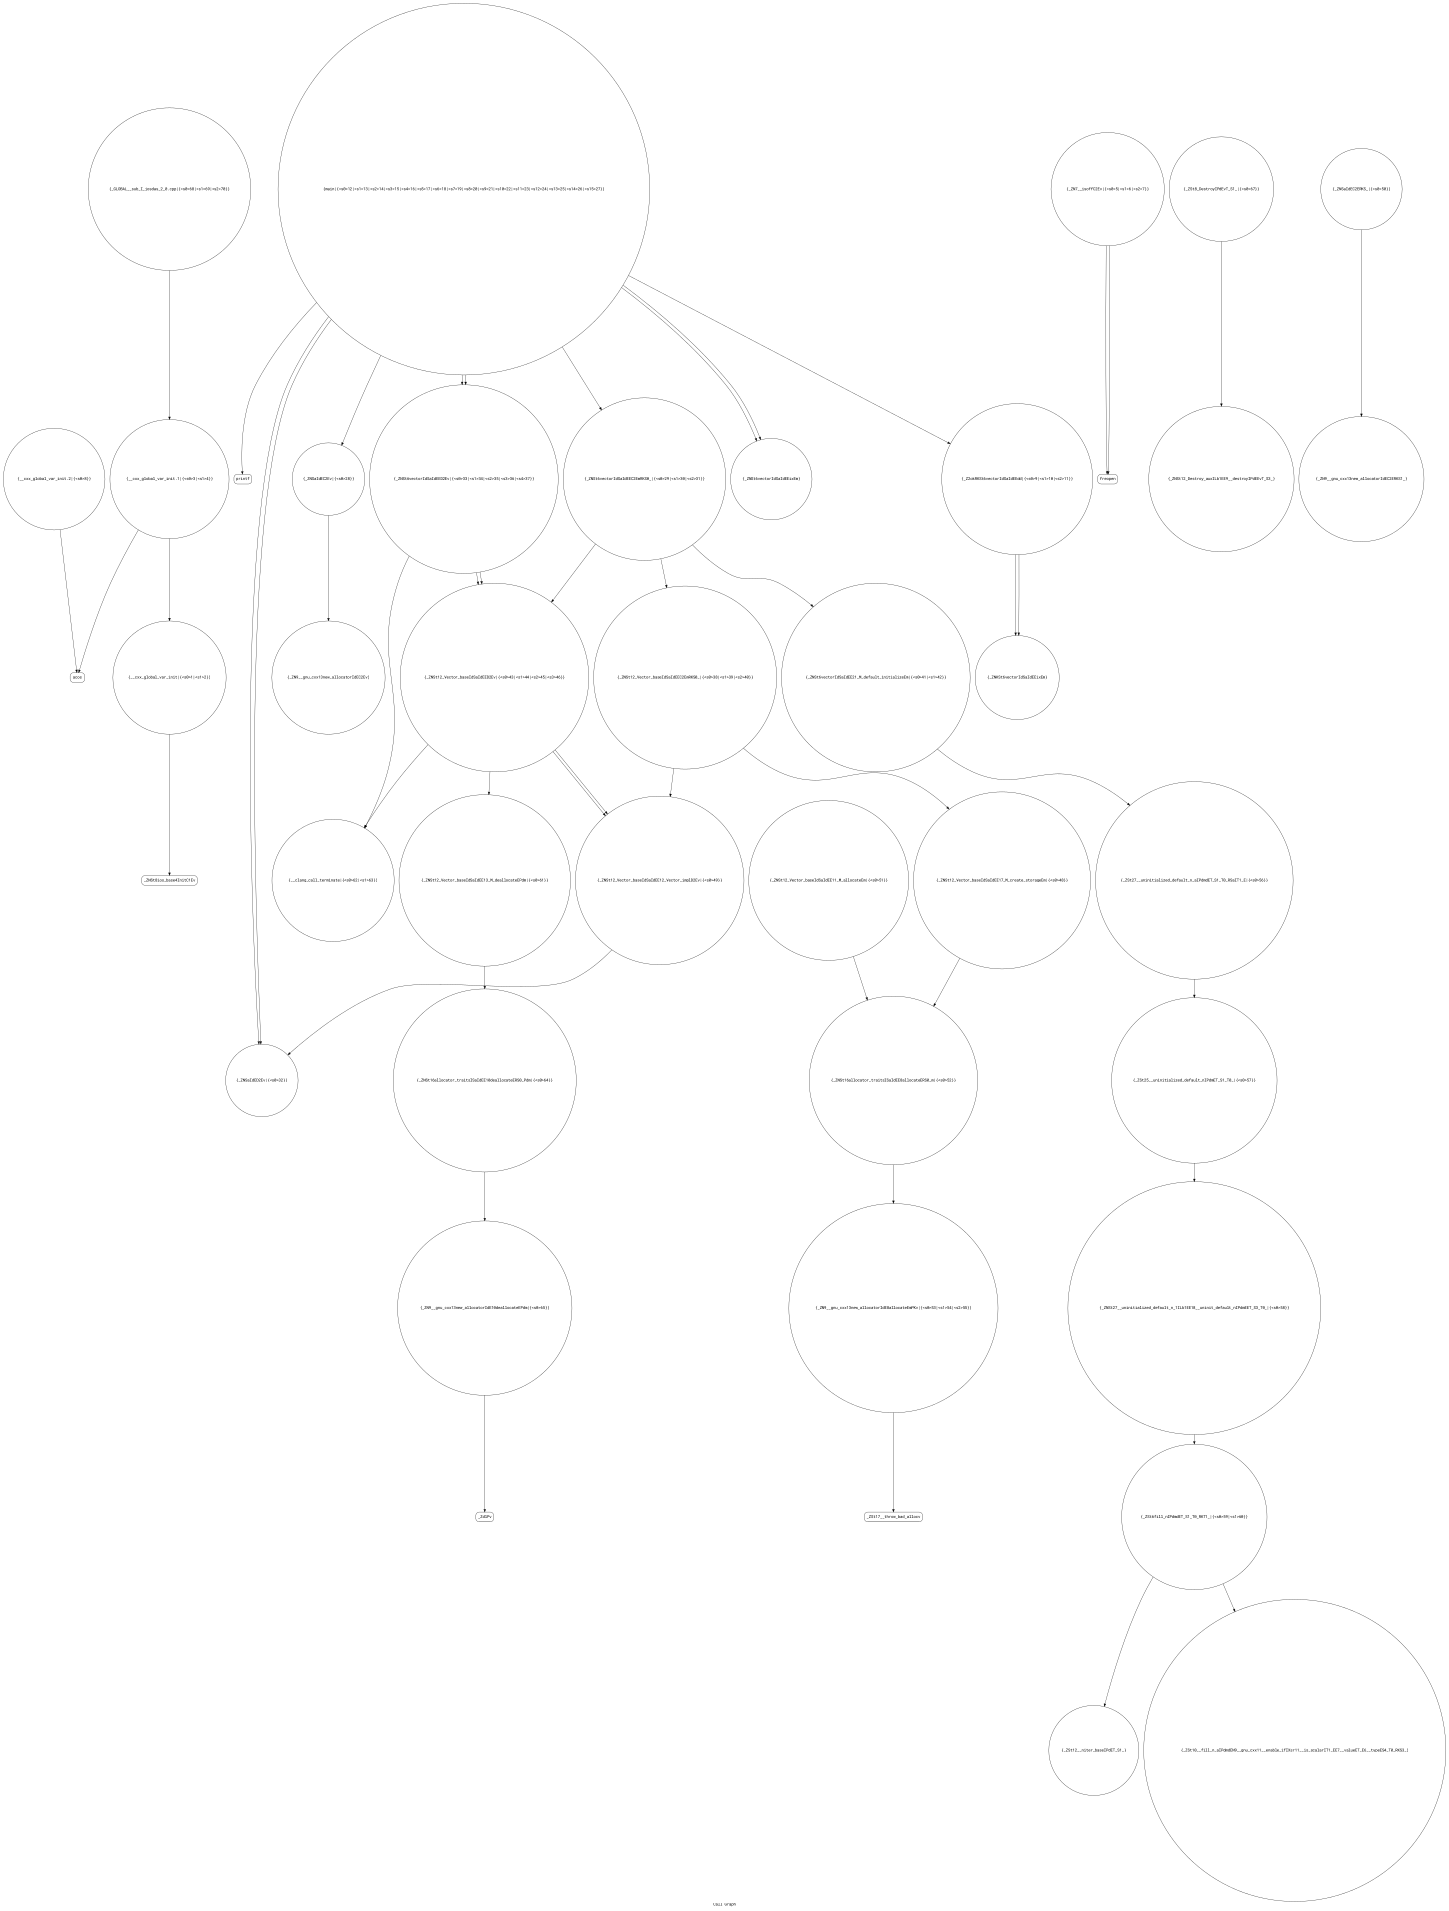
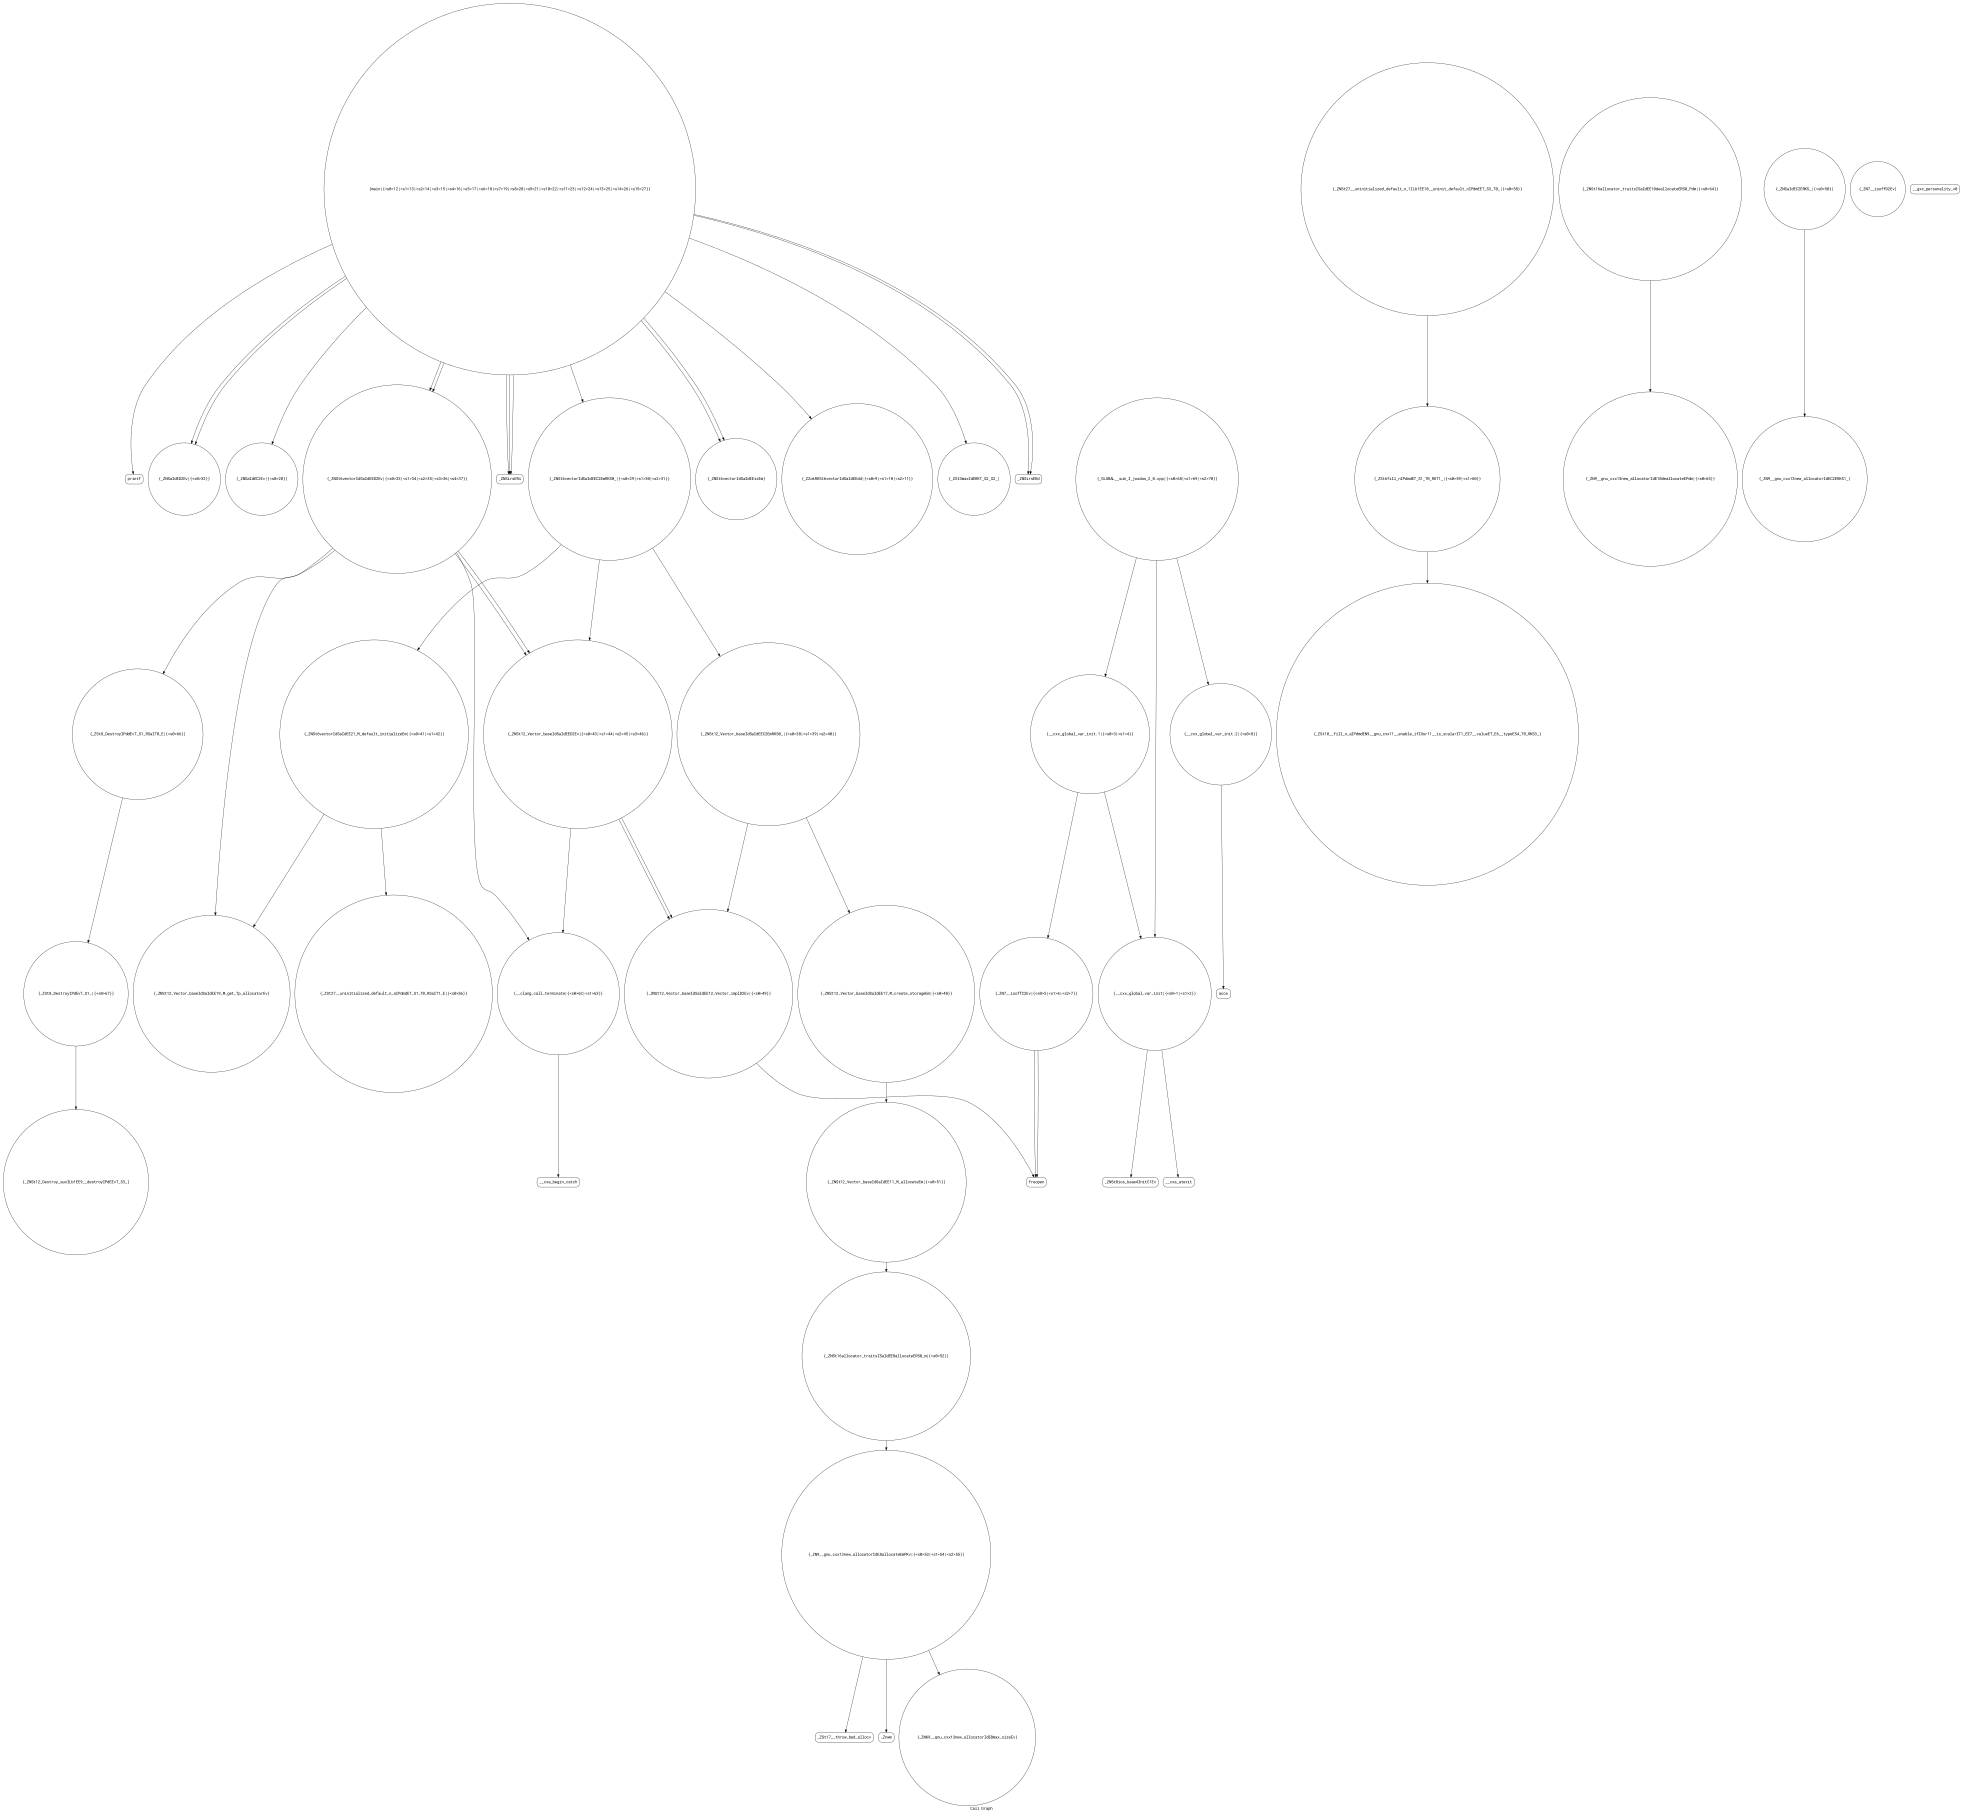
none -> (1878, 189)
none -> (1935, 189)
none -> (510, 479)
none -> (974, 479)
none -> (1028, 479)
(104, 598) -> (1063, 864)
none -> (1192, 620)
(328, 678) -> none
(1017, 678) -> none
none -> (138, 734)
none -> (1156, 747)
(485, 880) -> none
(947, 981) -> (886, 1091)
(446, 985) -> (907, 1096)
none -> (212, 994)
(1194, 1080) -> none
none -> (558, 1182)
none -> (1179, 1182)
(485, 1517) -> none
none -> (886, 1737)
none -> (967, 1737)
(1094, 1750) -> none
